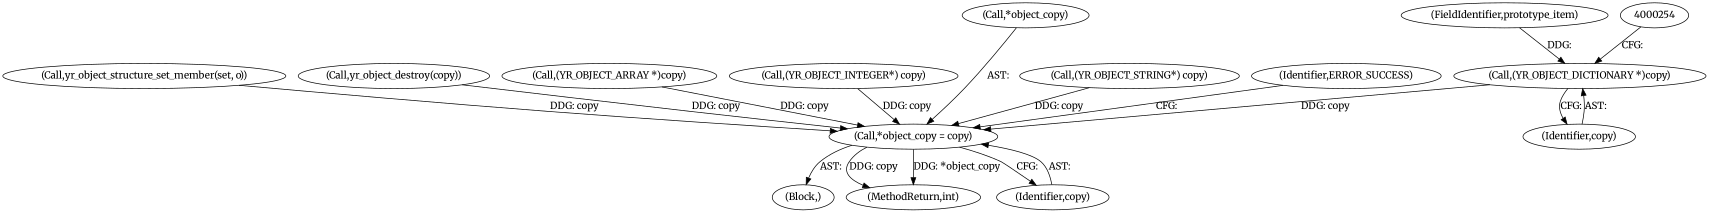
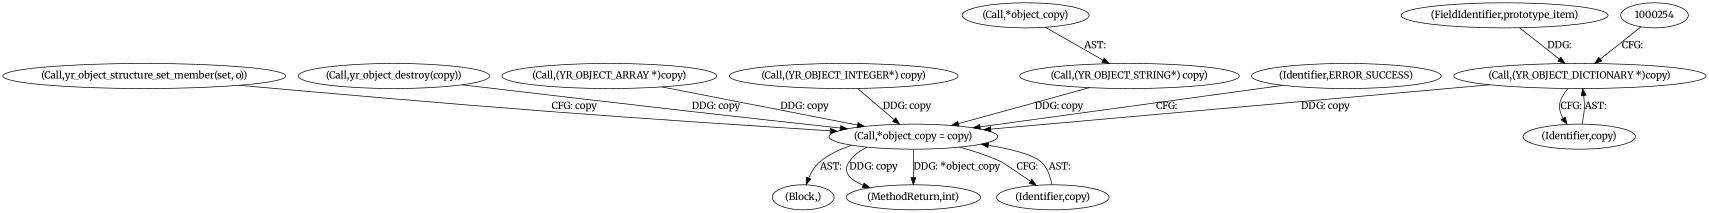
(1655, 15) -> (1655, 15)
(976, 76) -> (1074, 44)
(575, 106) -> (575, 106)
